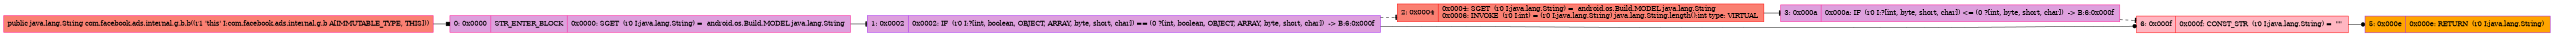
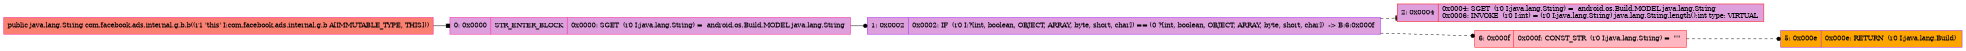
(1581, 13) -> (1581, 13)
(1950, 13) -> none
(858, 24) -> (857, 26)
(2355, 24) -> (1732, 39)
(2478, 24) -> (1892, 39)
(1757, 28) -> (1426, 34)
